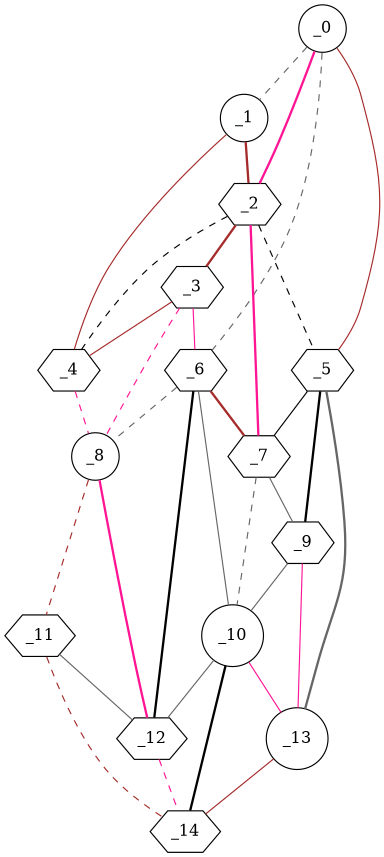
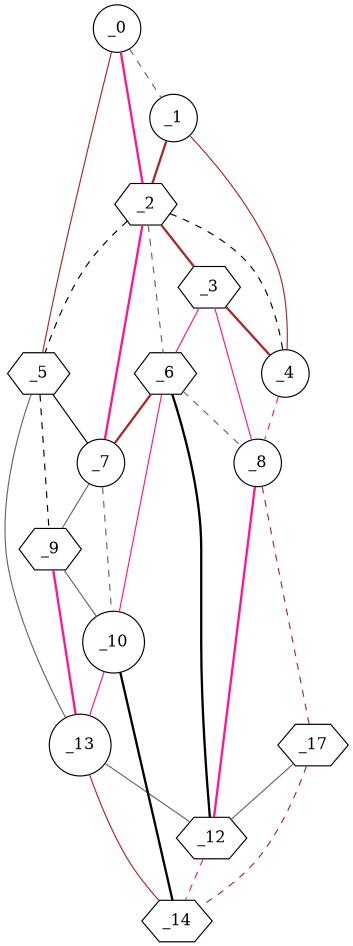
(296, 212) -> (156, 289)
(131, 329) -> (248, 331)
(69, 370) -> (285, 373)
(142, 371) -> (233, 374)
(259, 456) -> (101, 463)
(313, 457) -> (44, 461)
(213, 498) -> (140, 503)
(345, 552) -> (7, 560)
(40, 636) -> (313, 745)
(300, 636) -> (64, 642)
(191, 689) -> (139, 787)
